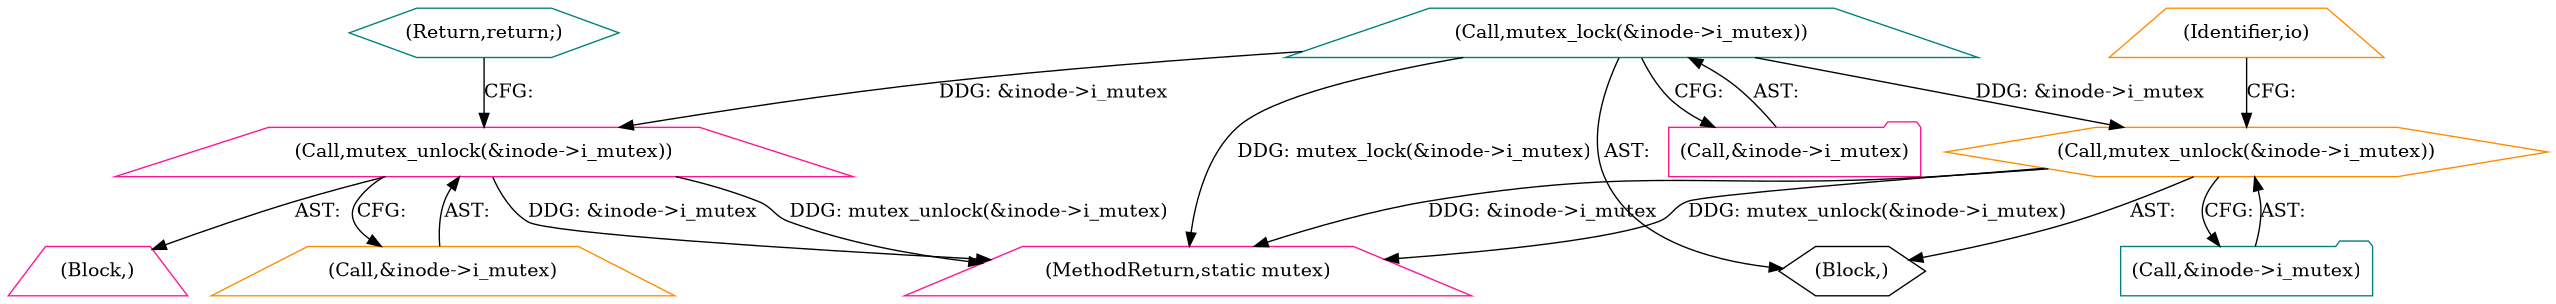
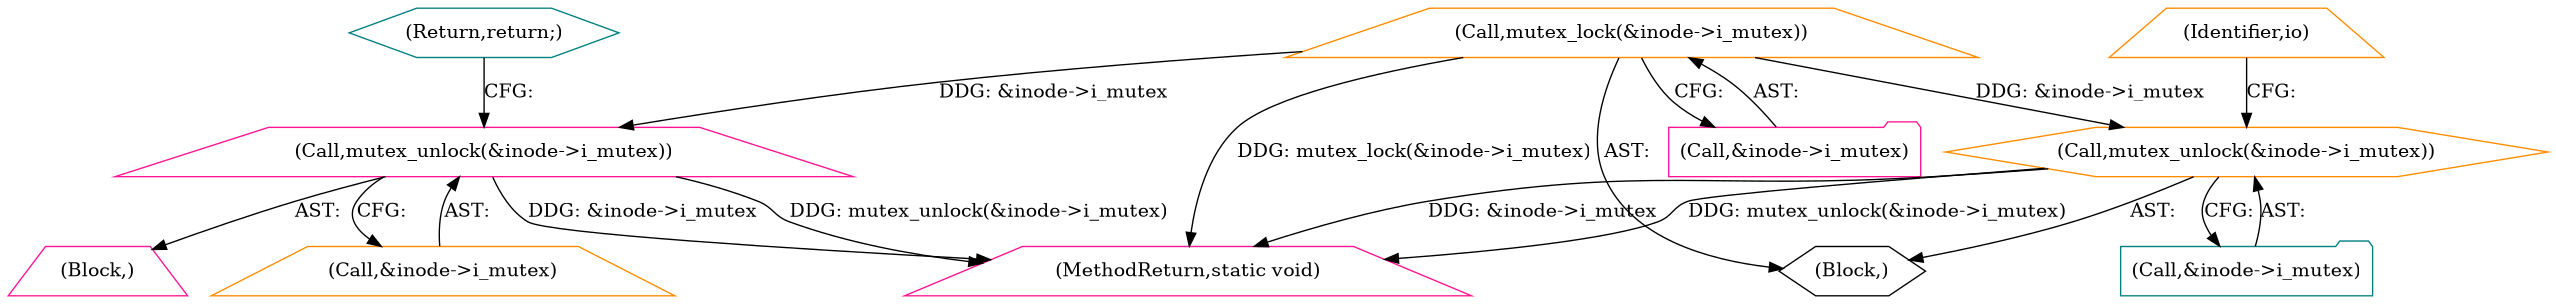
(1632, 33) -> (1632, 33)
(1188, 271) -> (1188, 271)
